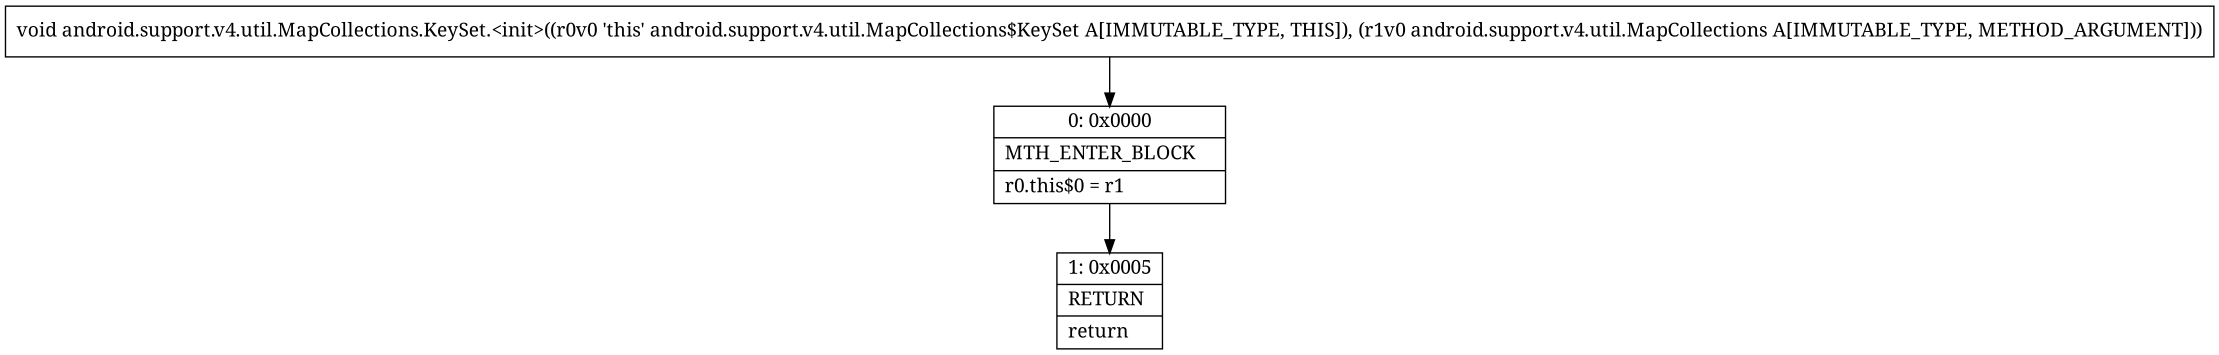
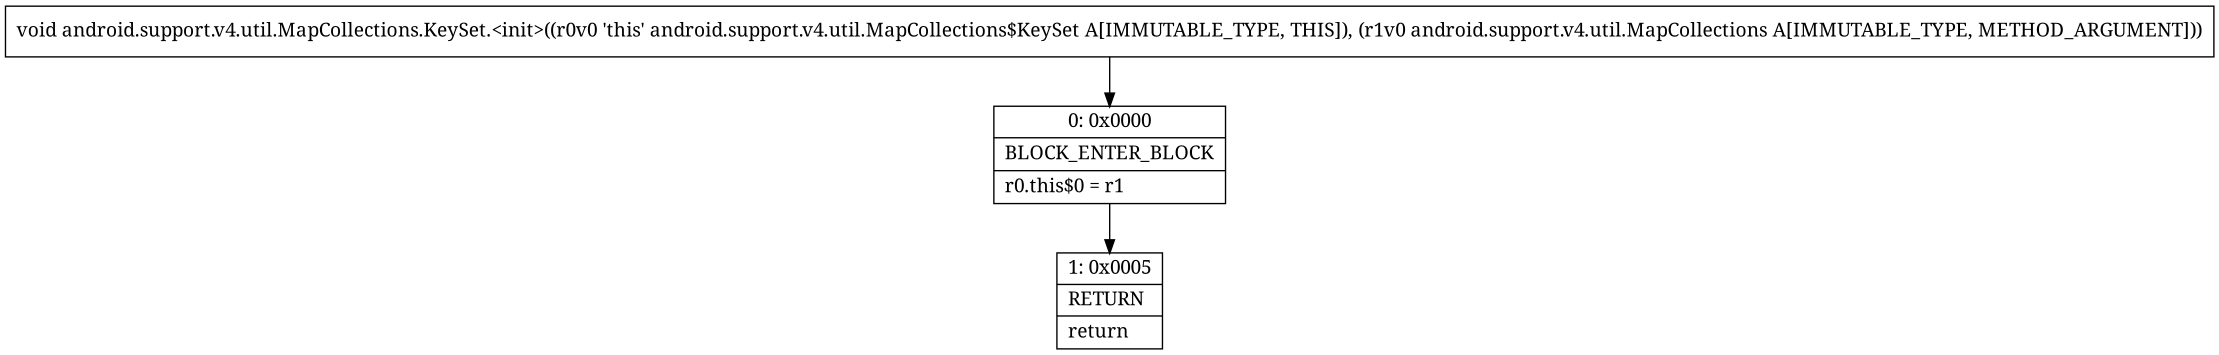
(1100, 154) -> (1110, 154)
